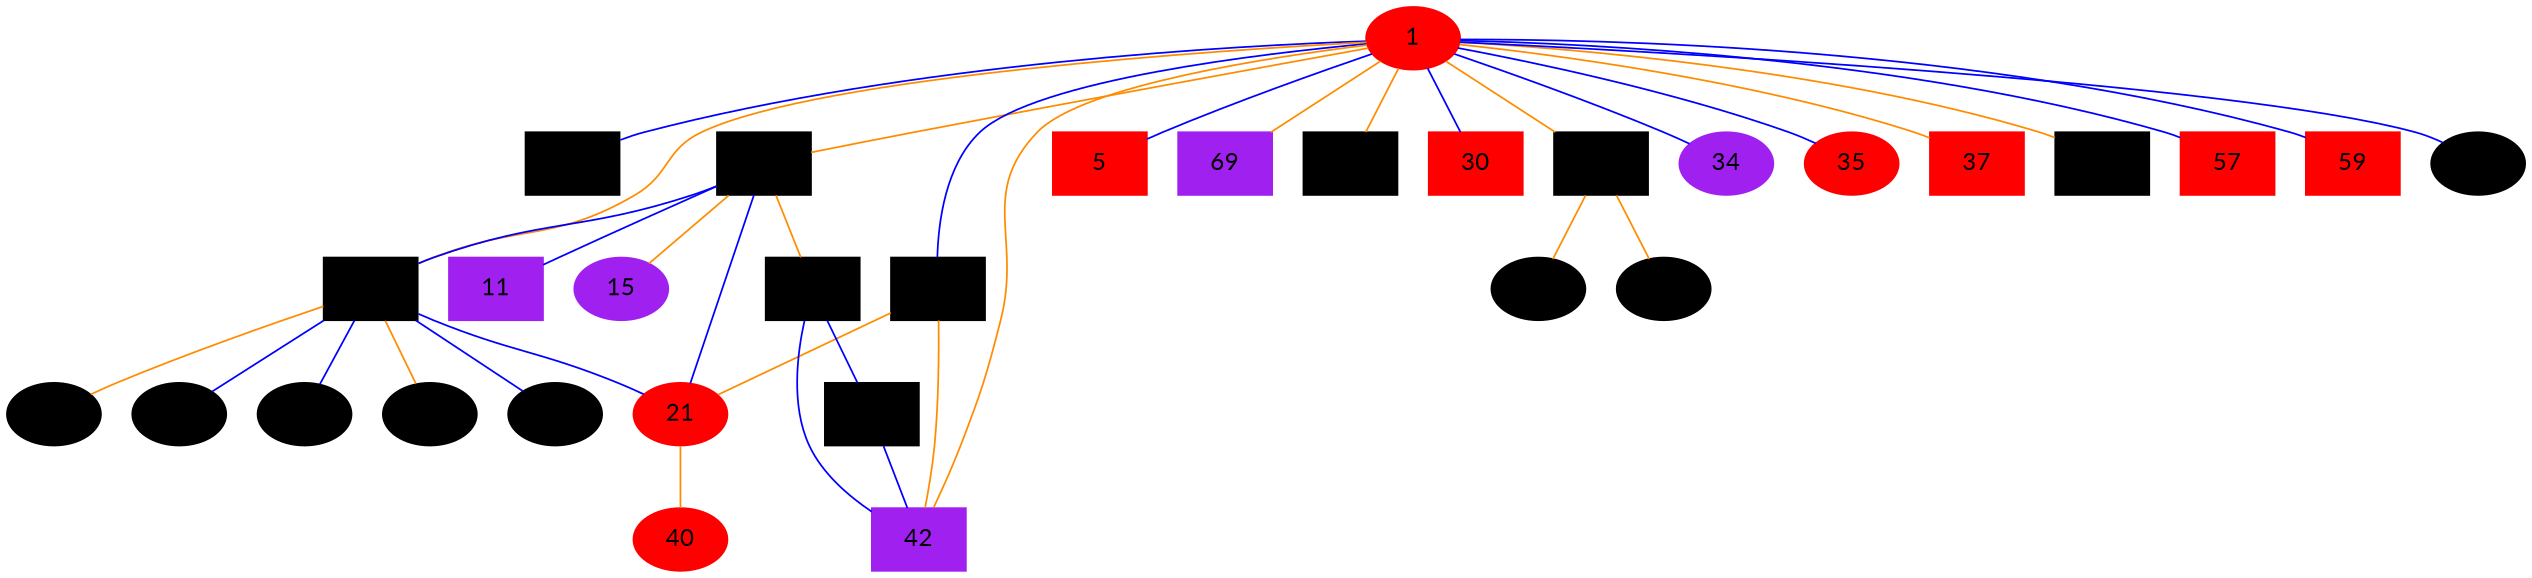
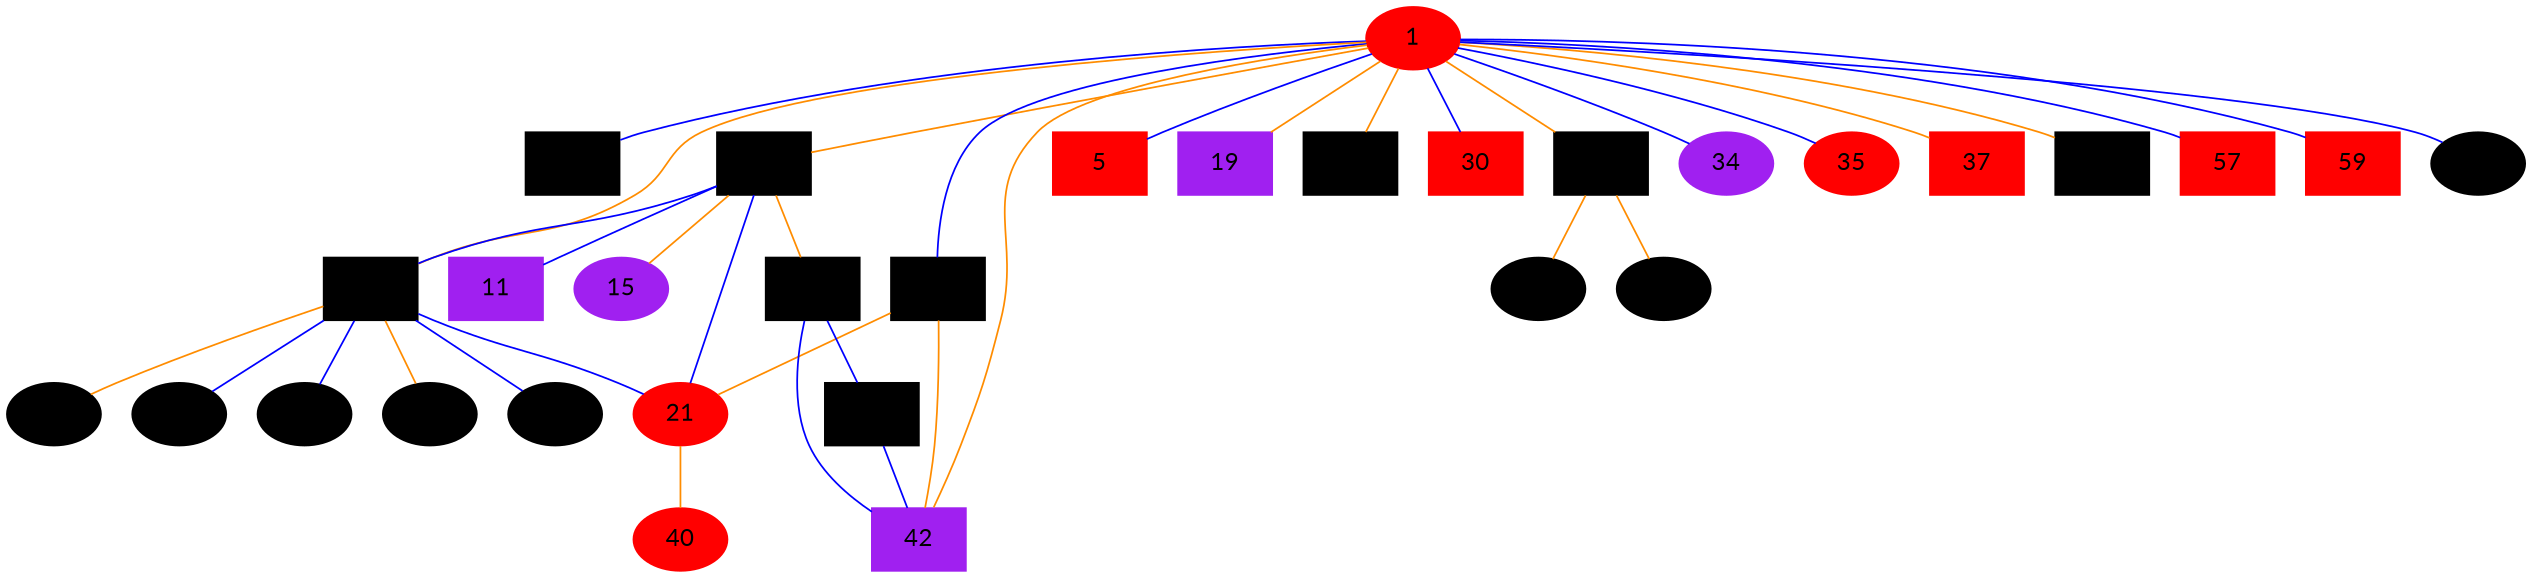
(1225, 164) -> (1225, 164)
